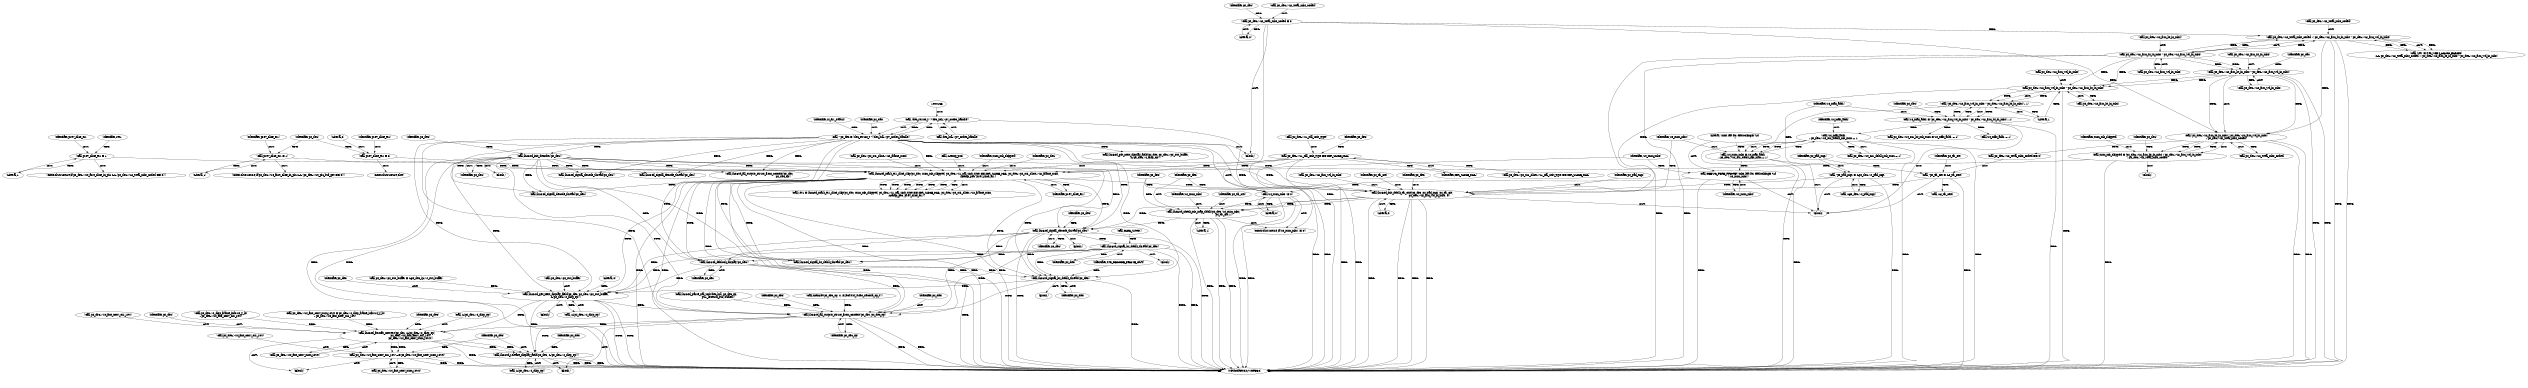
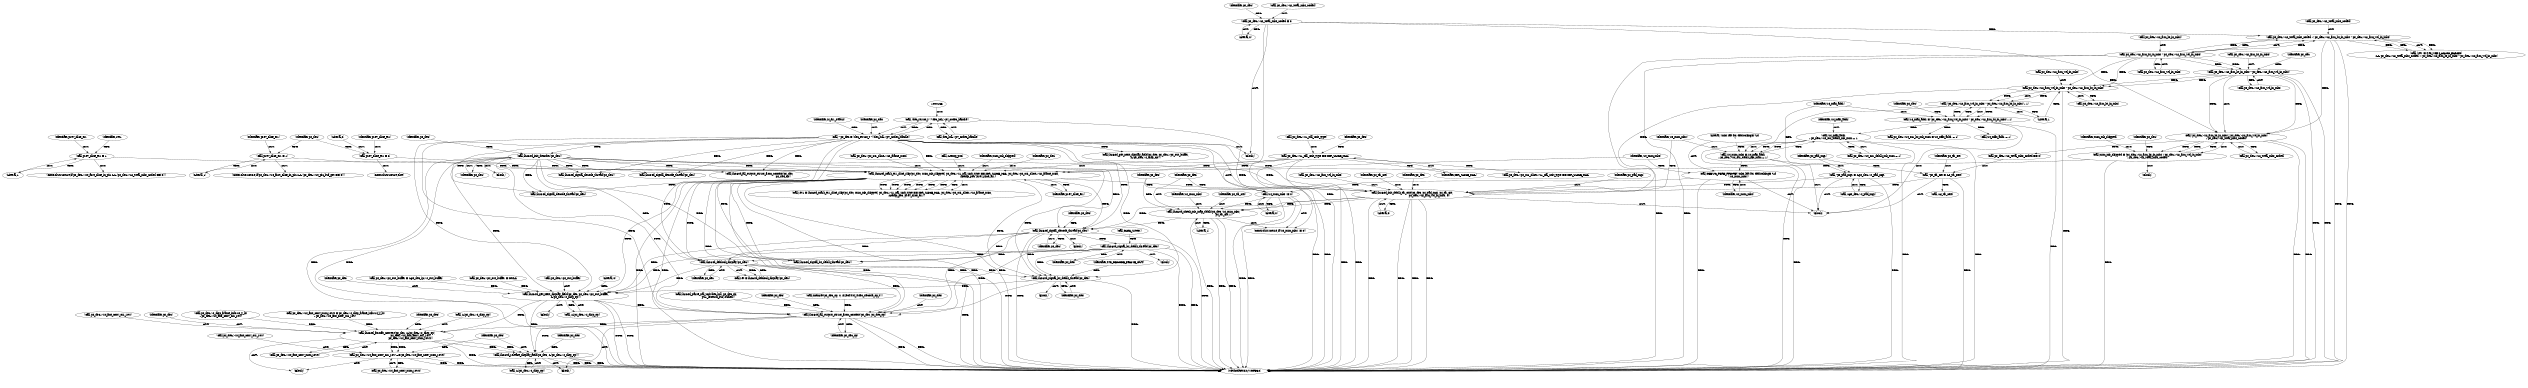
none -> (493, 278)
none -> (762, 278)
